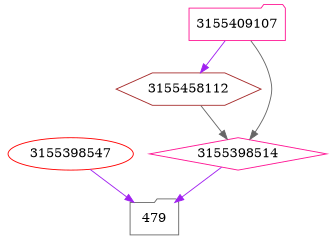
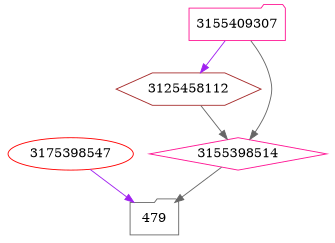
(237, 24) -> (237, 24)
(189, 89) -> (189, 89)
(71, 154) -> (71, 154)
(202, 182) -> (202, 182)
